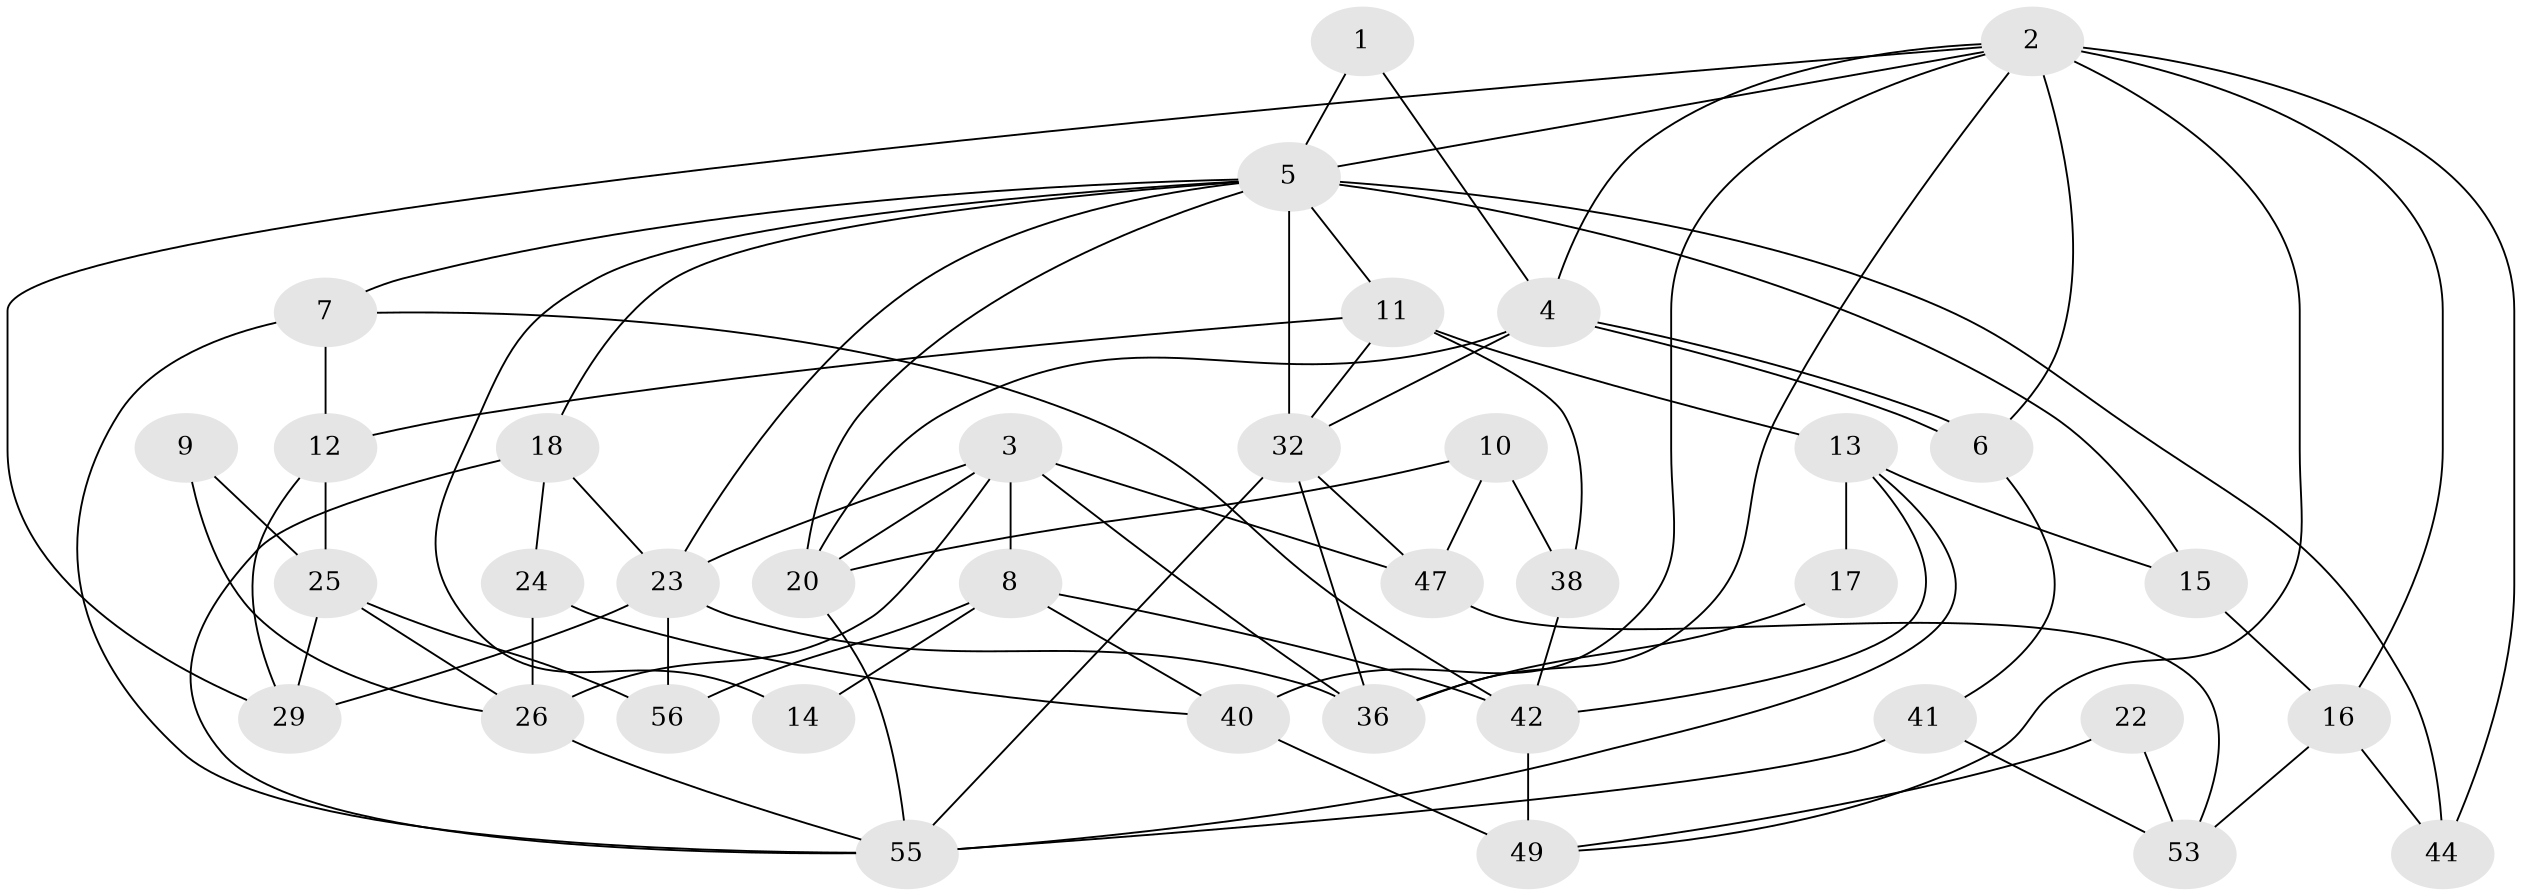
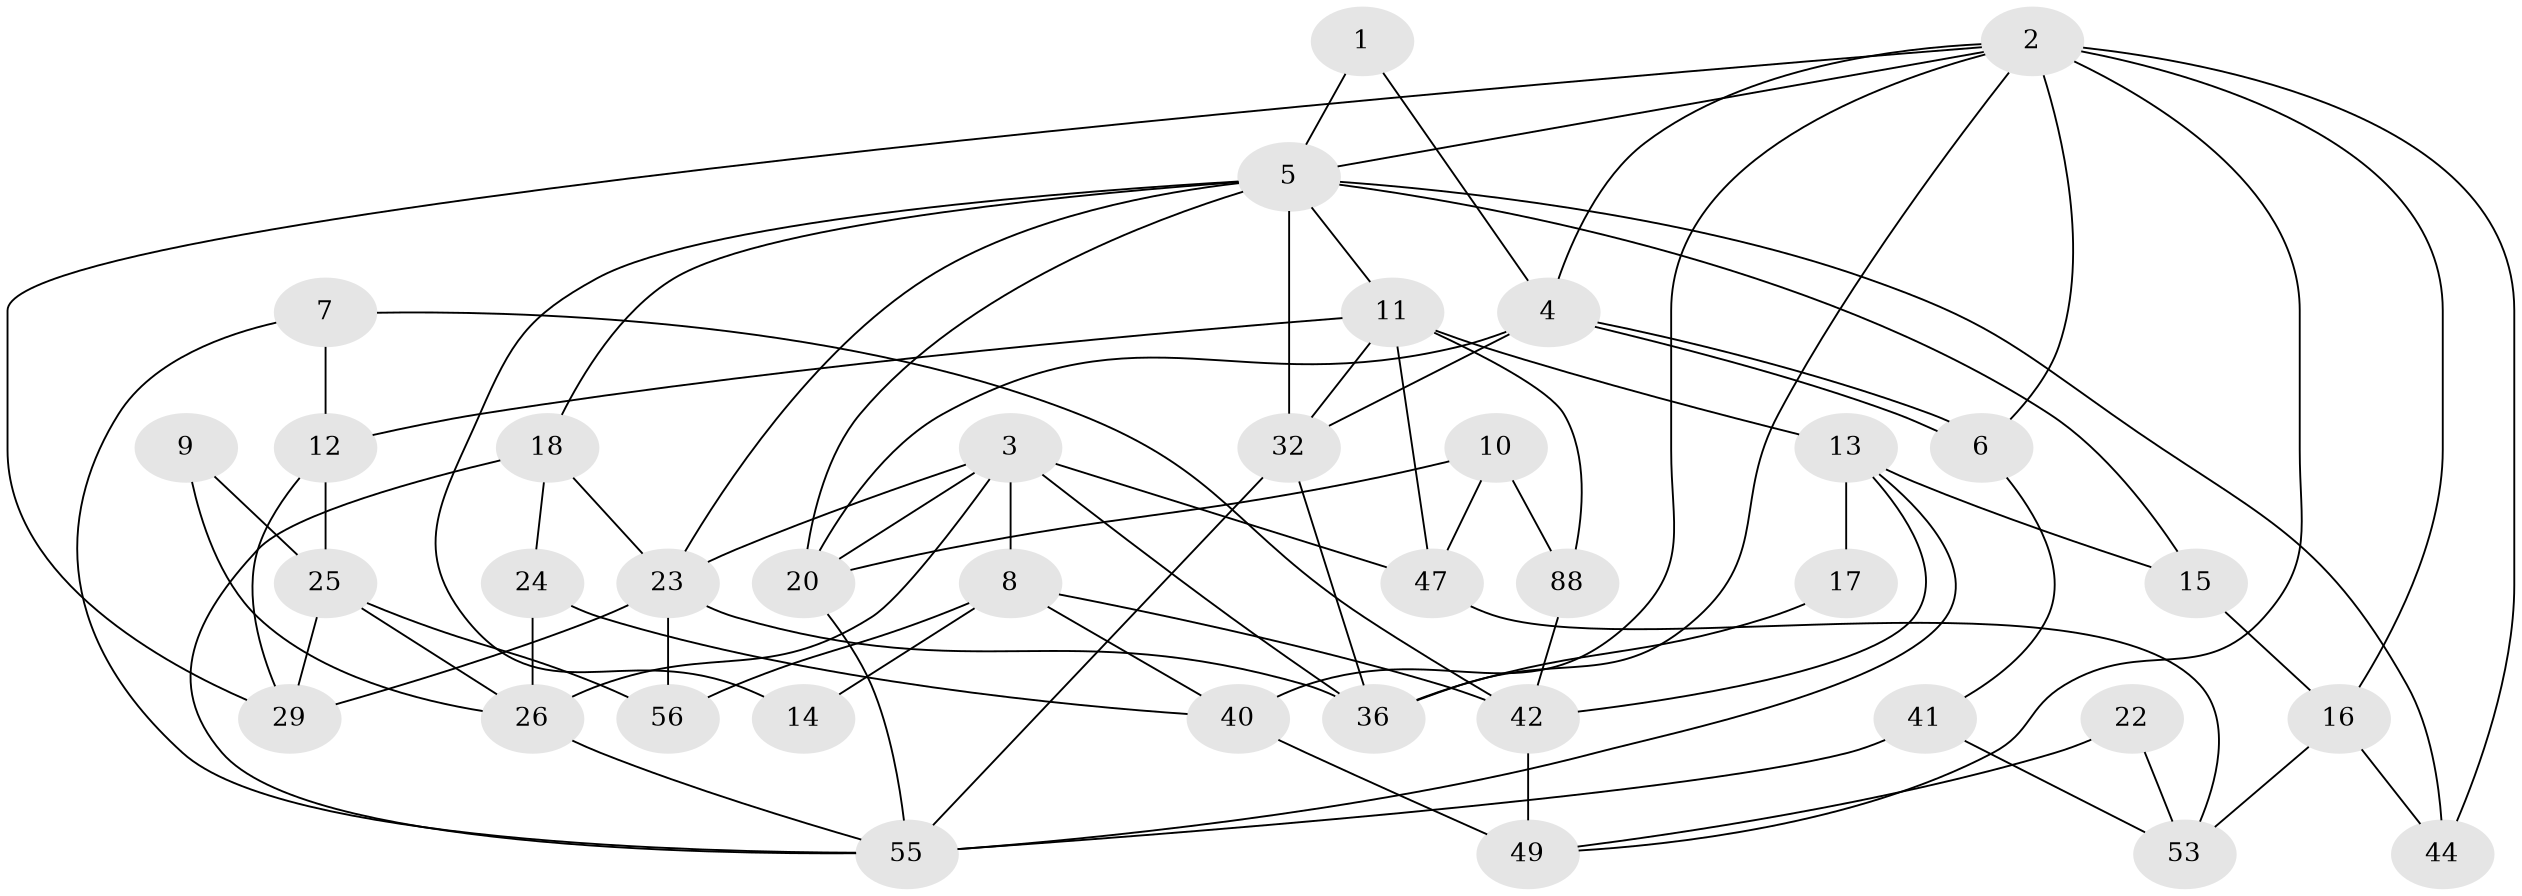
(798, 210) -> none
(1361, 516) -> (1412, 448)
(1568, 583) -> (1568, 583)
